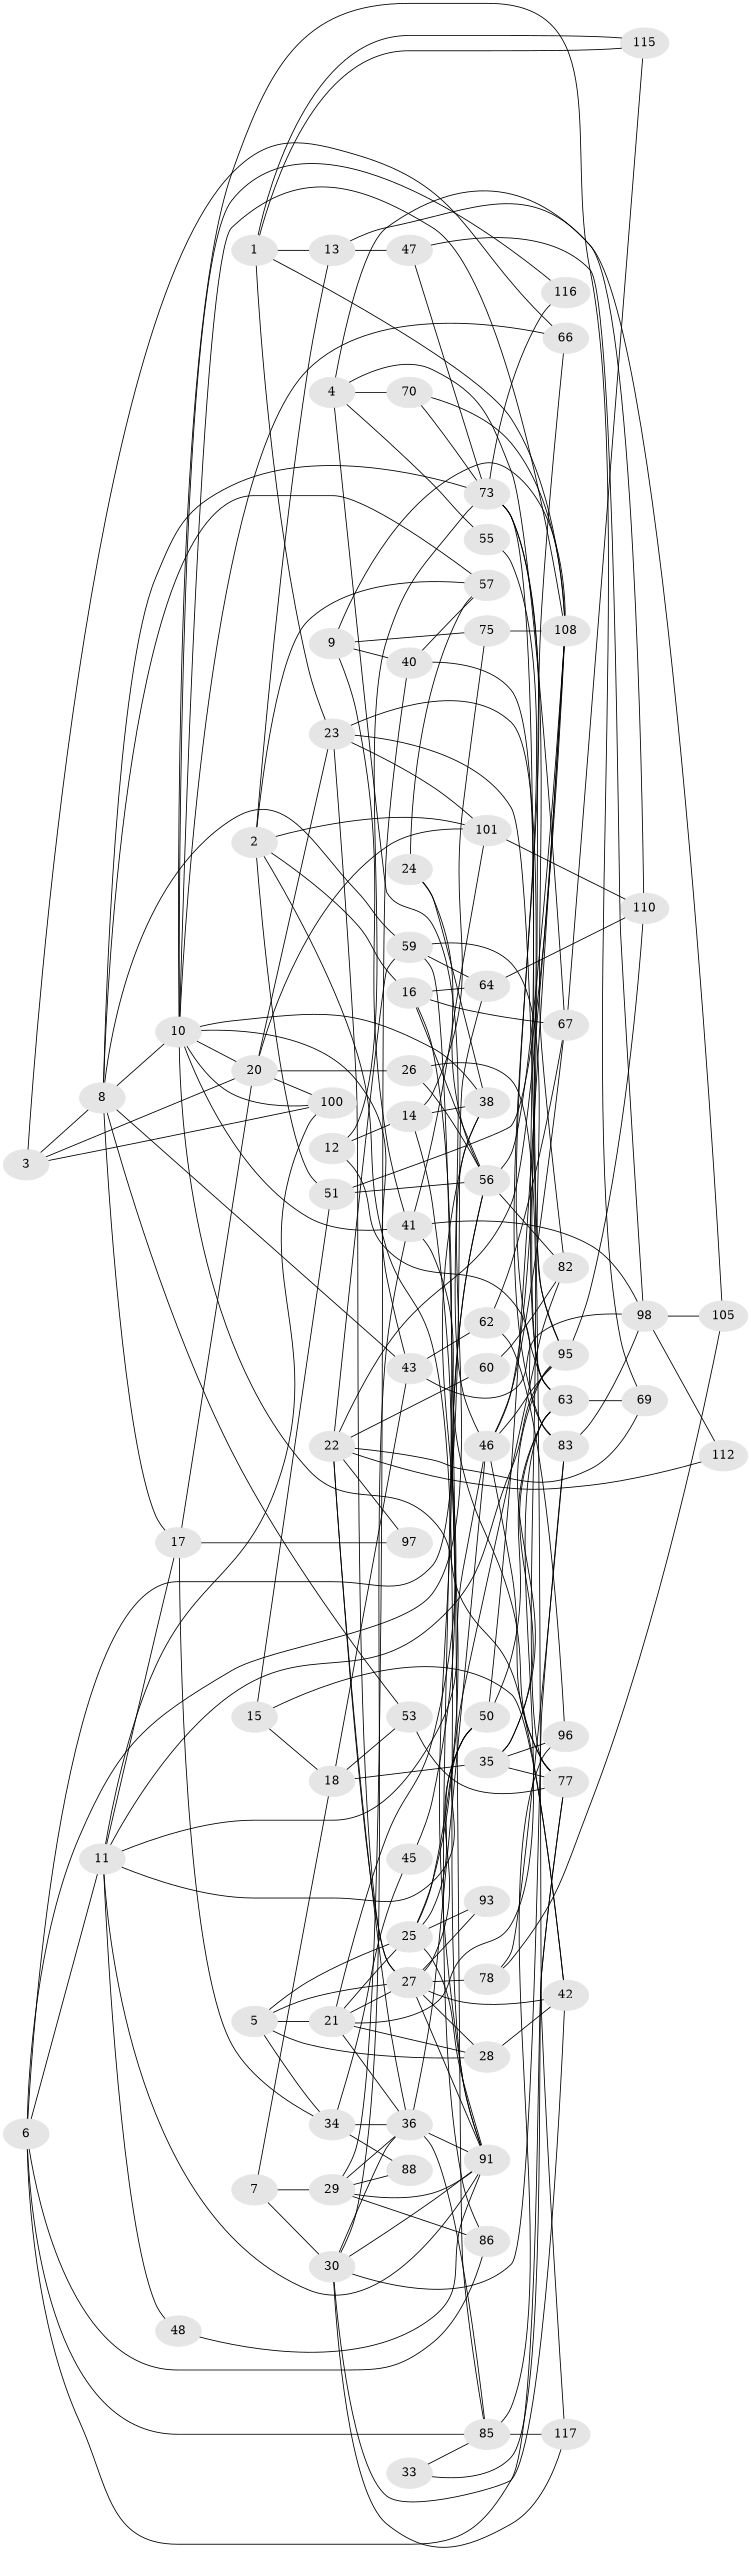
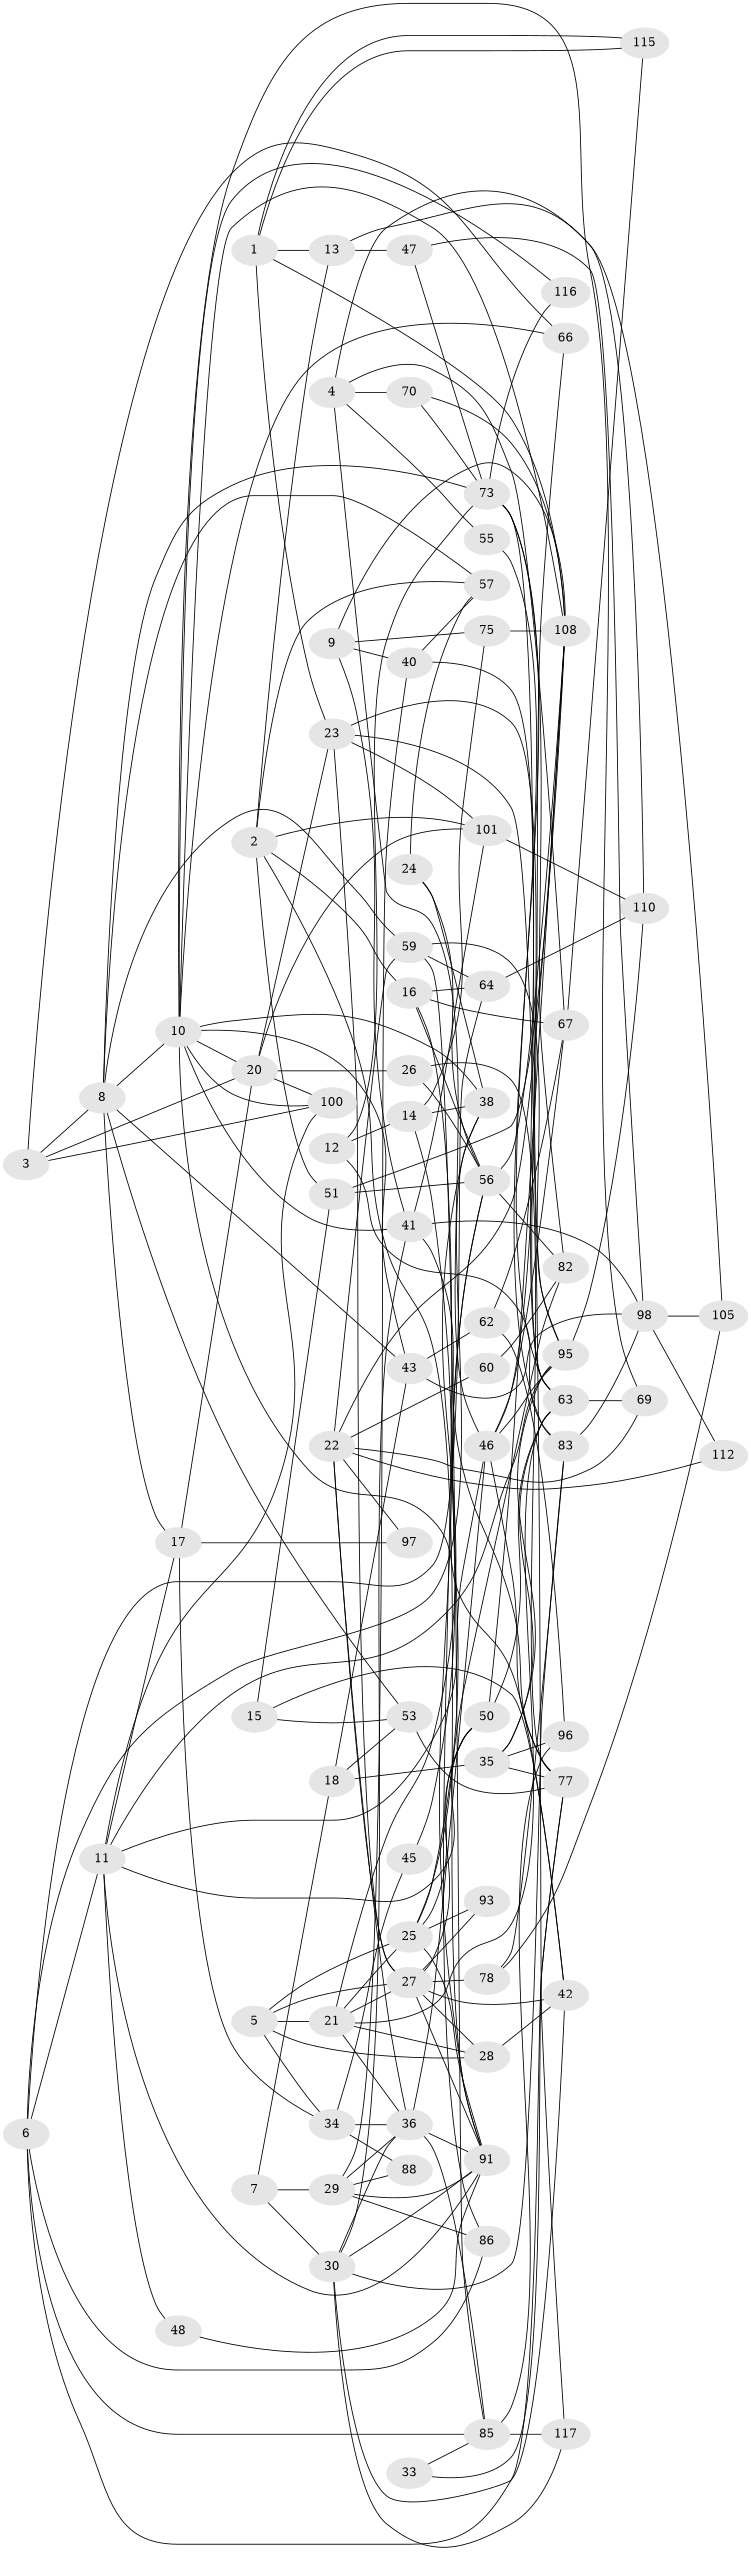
(293, 1749) -> (332, 1723)
